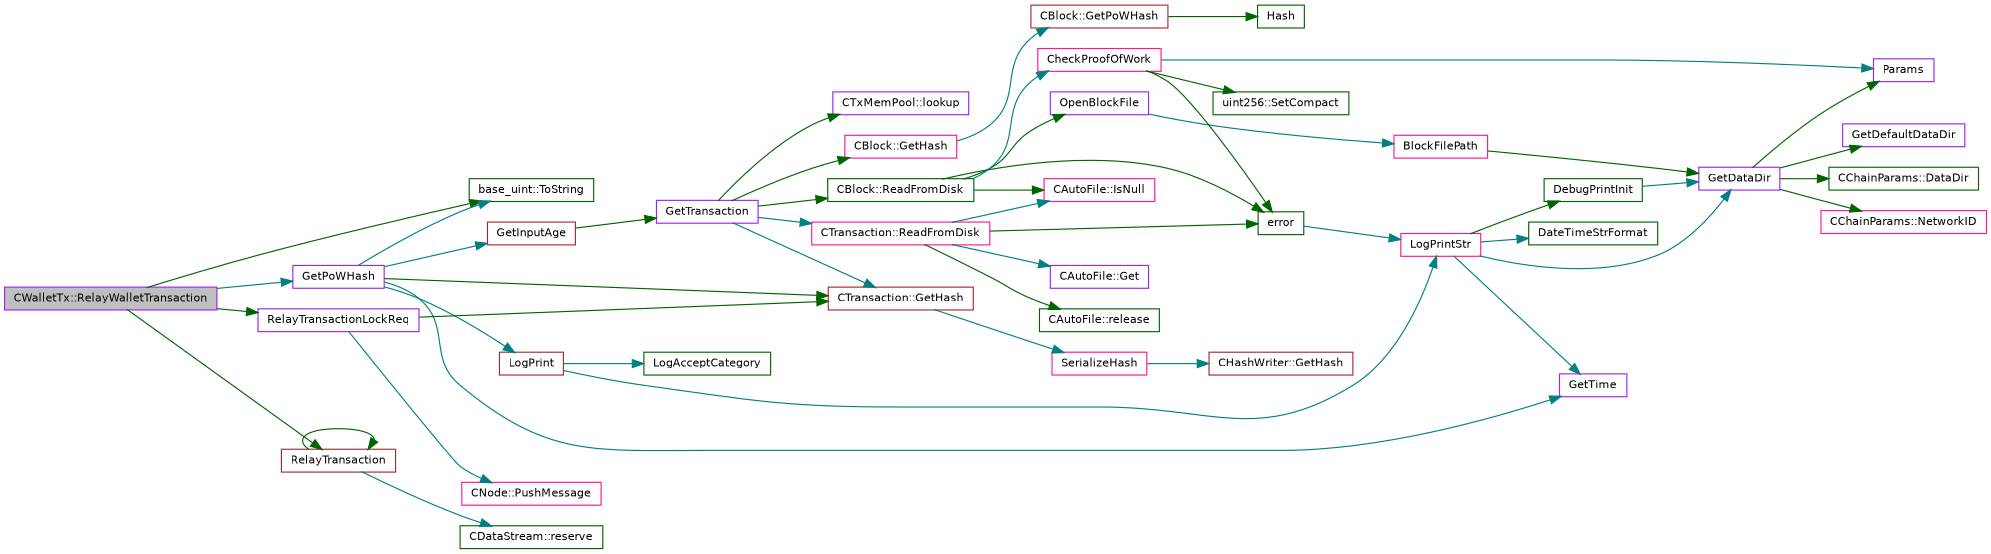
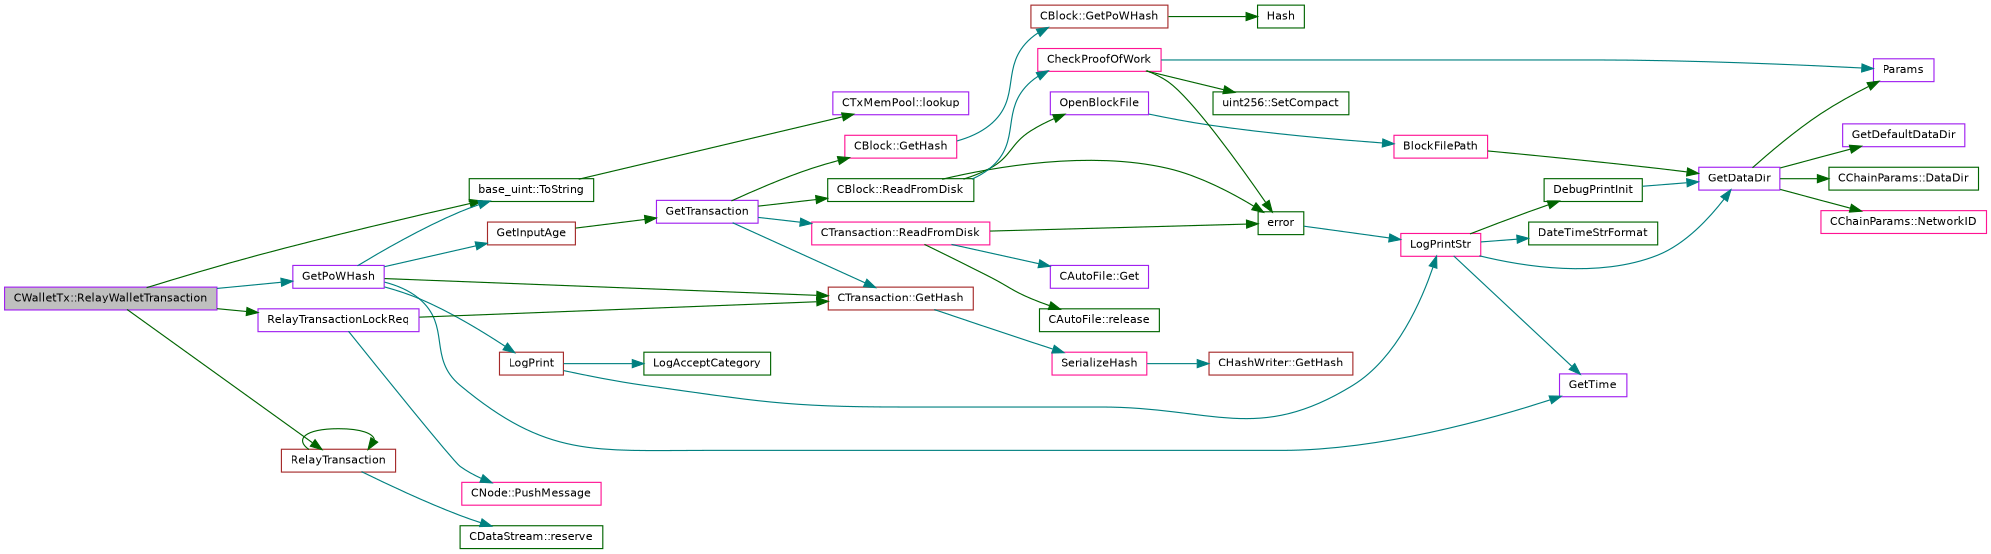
(769, 153) -> (711, 148)
(1099, 190) -> none
